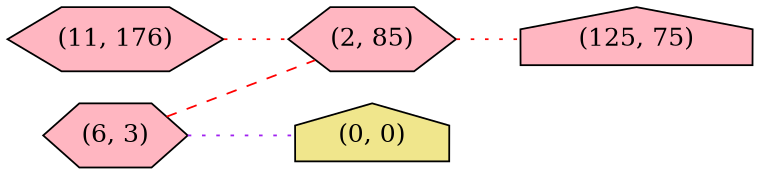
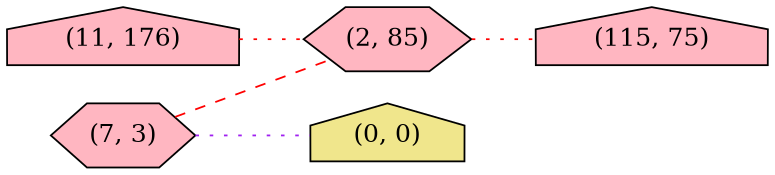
(115, 39) -> (123, 39)
(637, 39) -> (652, 39)
(115, 135) -> (123, 135)
